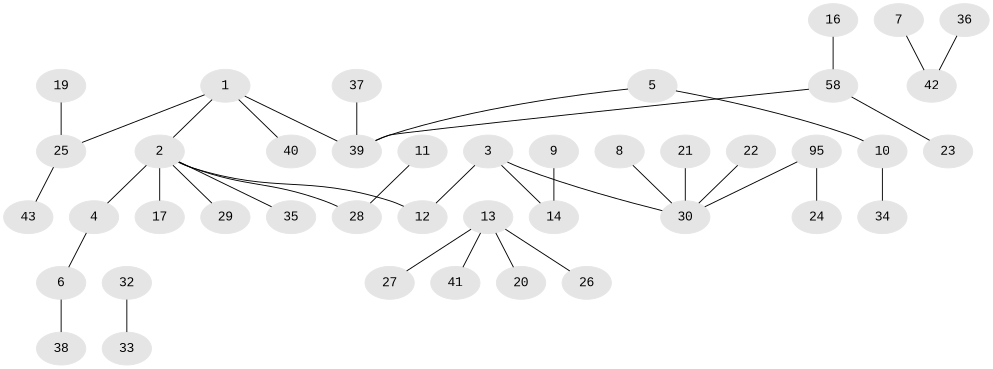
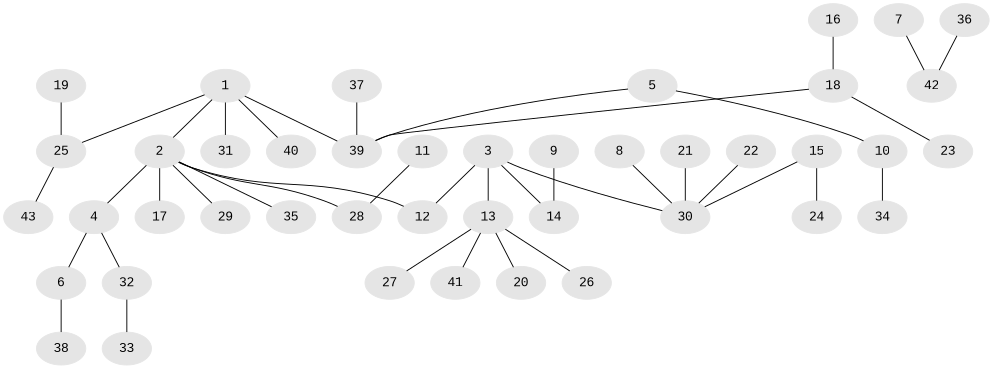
(833, 86) -> (833, 86)
none -> (225, 151)
(817, 151) -> (817, 151)
none -> (488, 184)
none -> (110, 250)
